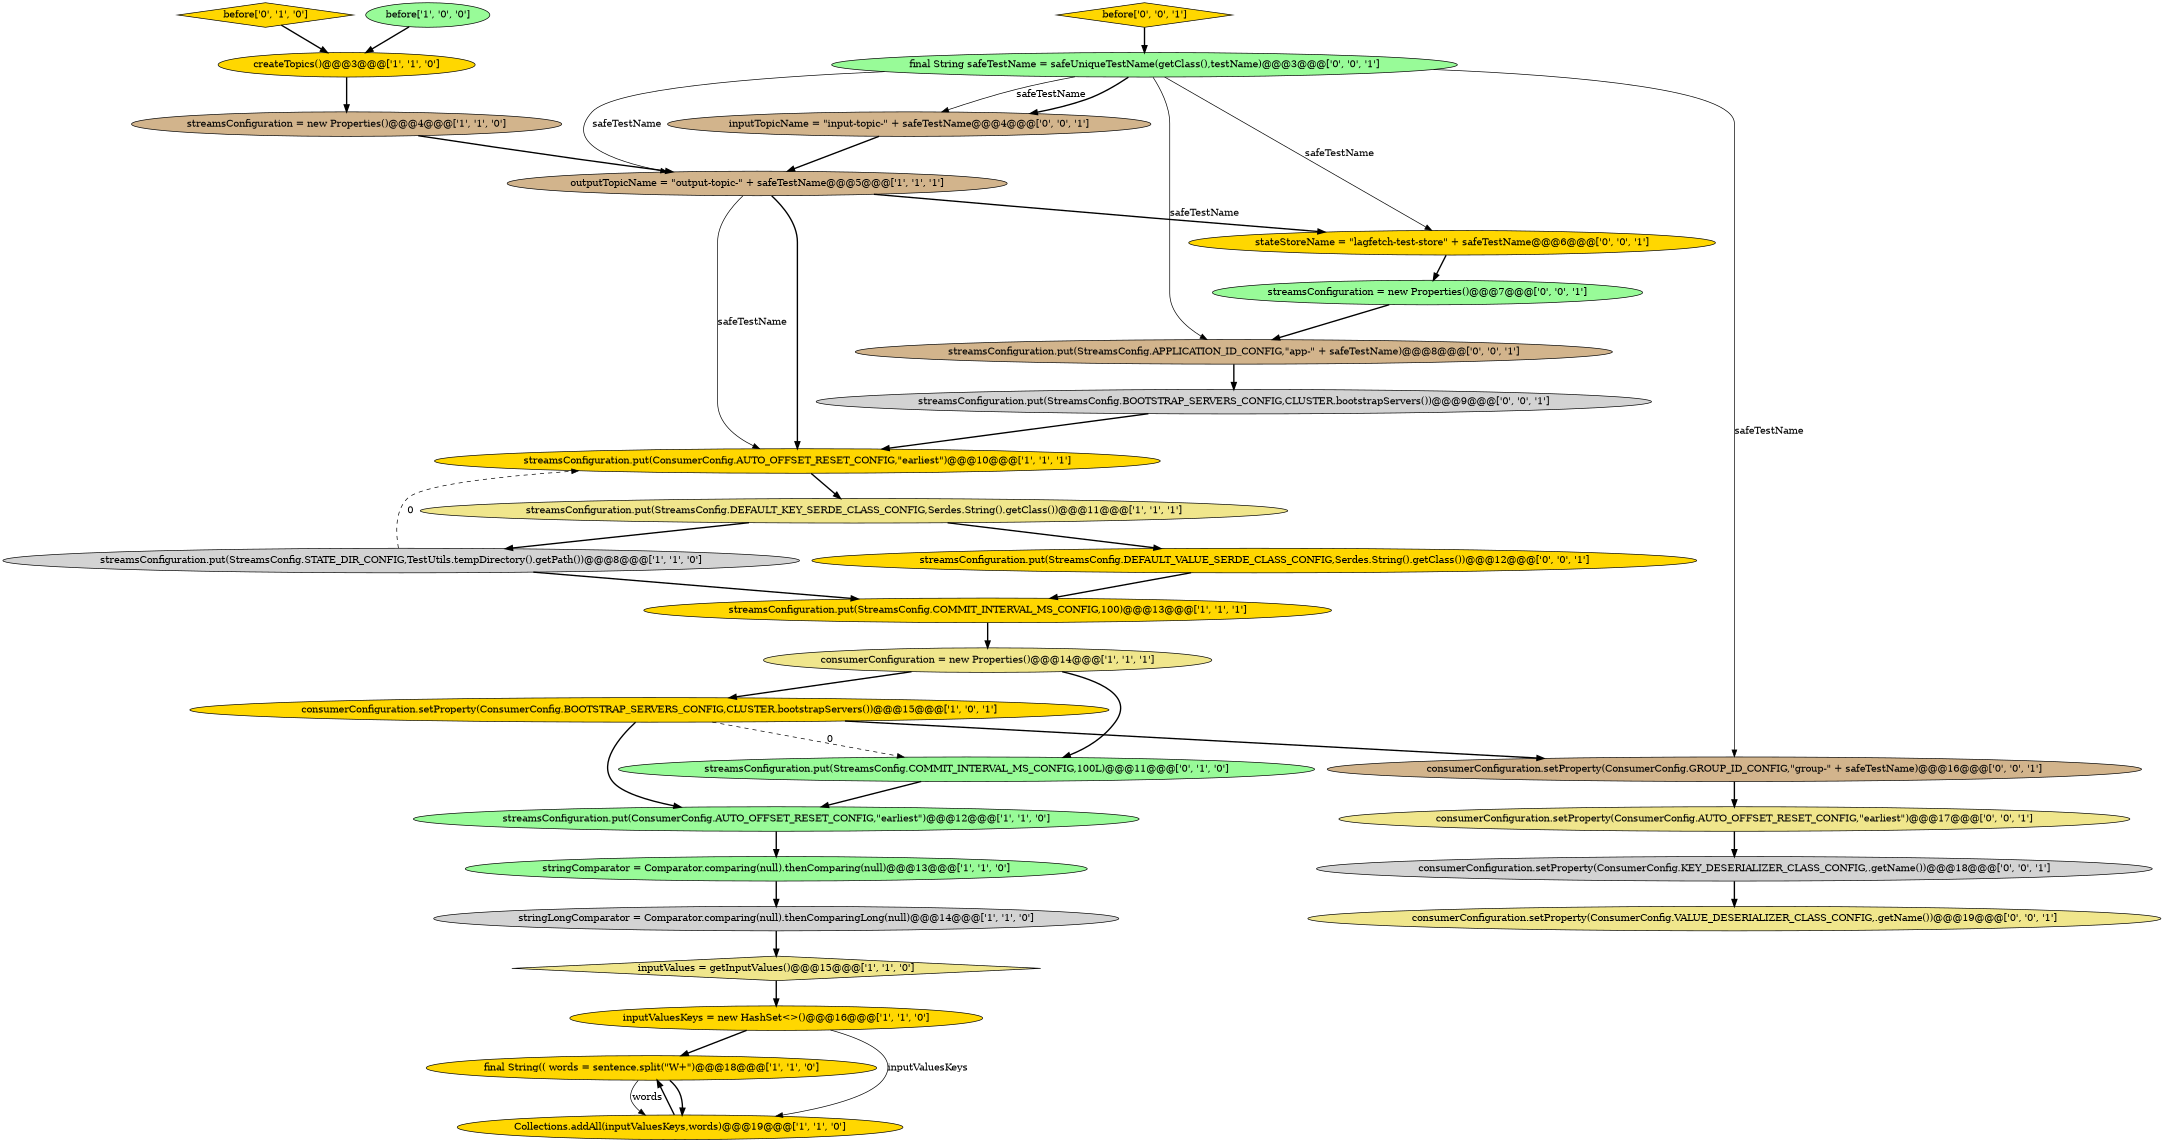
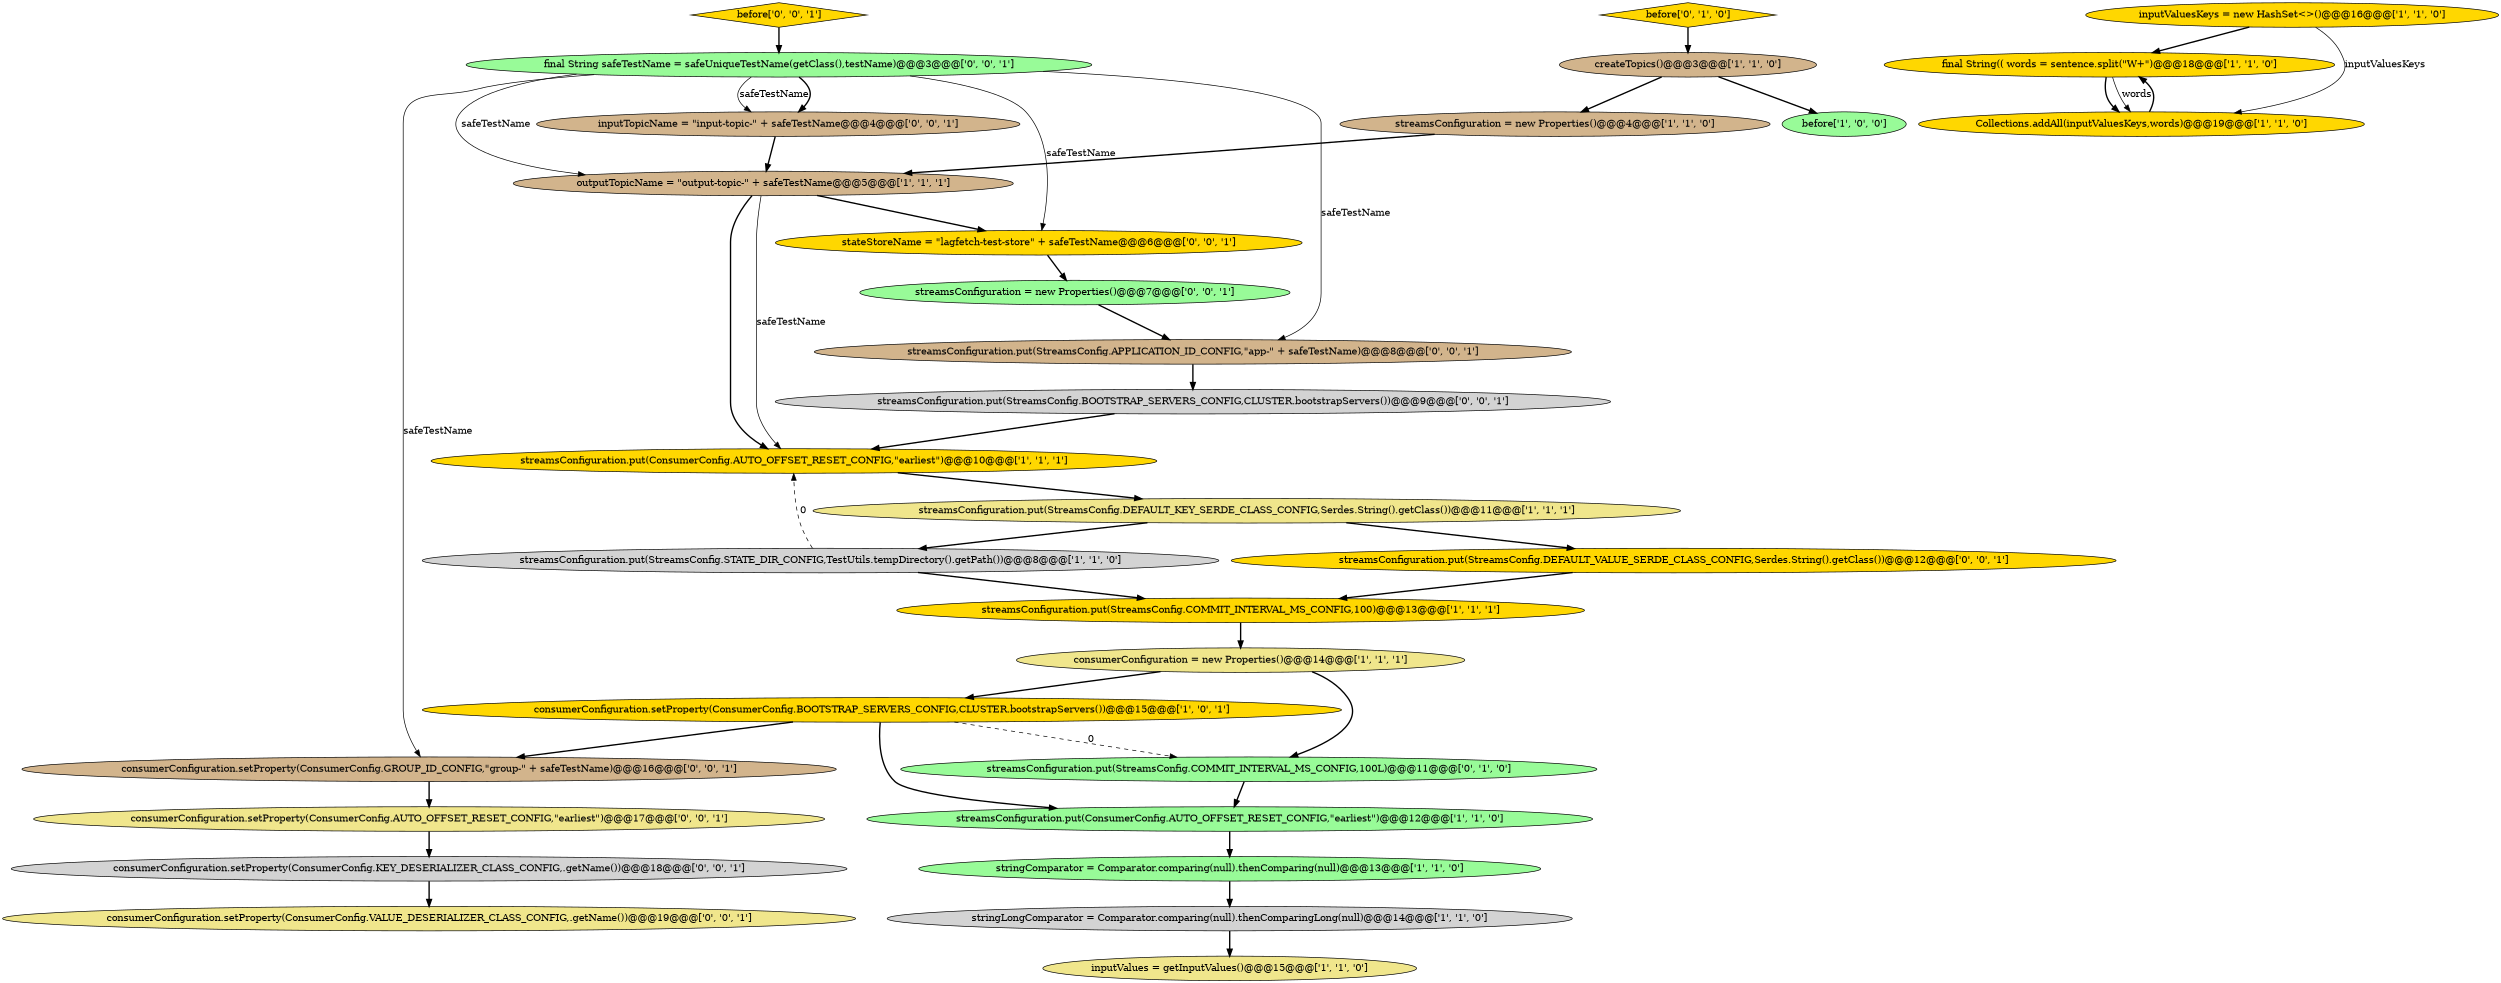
(391, 38) -> (1764, 94)
(347, 65) -> (1688, 65)
(776, 968) -> (1230, 968)
(776, 990) -> none
